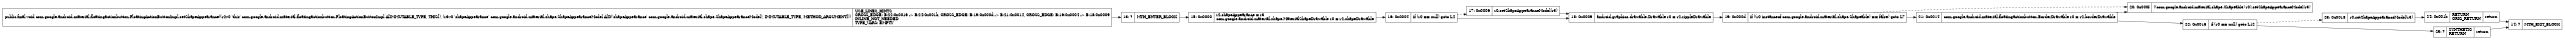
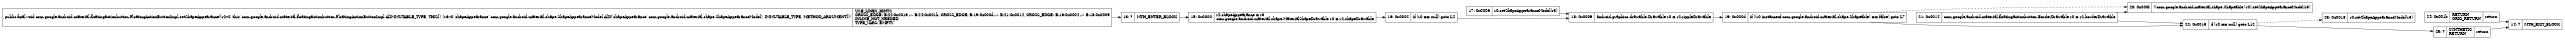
(1461, 15) -> none
(1910, 17) -> (2025, 27)
(2418, 17) -> none
